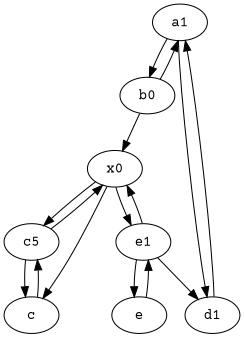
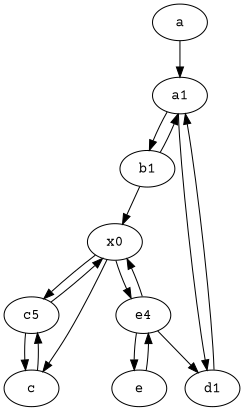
none -> (180, 22)
(147, 96) -> (147, 169)
(143, 242) -> (143, 315)
